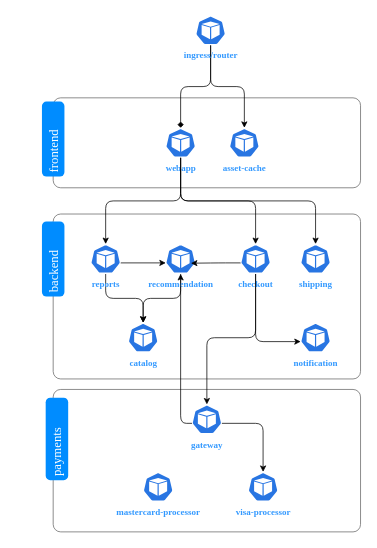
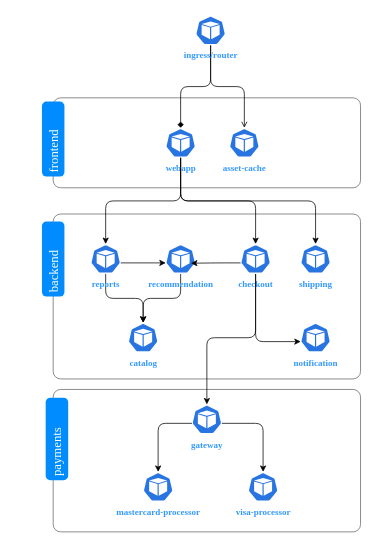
(244, 121) -> (244, 122)
(180, 361) -> (170, 424)
